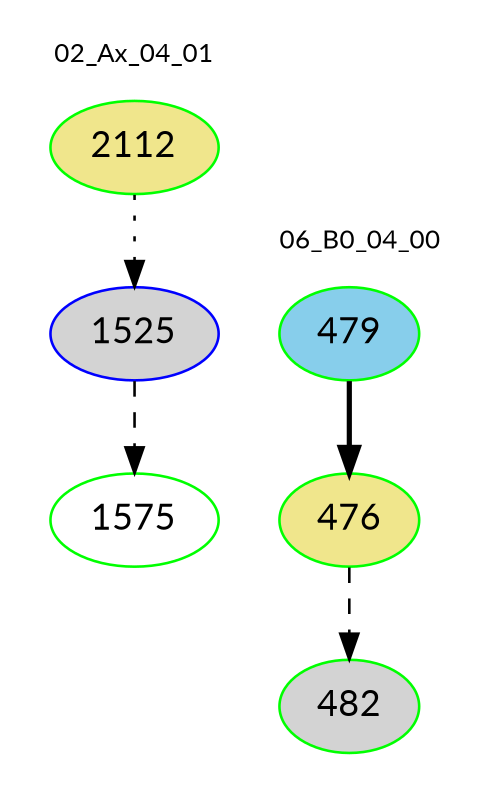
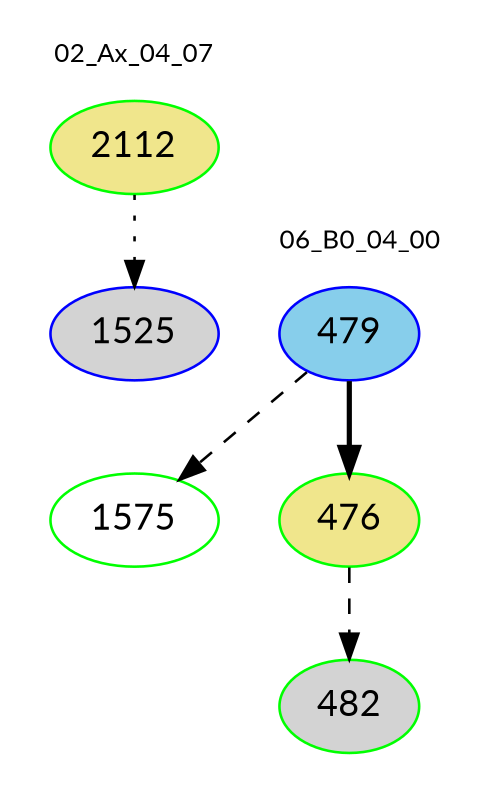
(135, 56) -> (135, 56)
(349, 334) -> (349, 334)
(135, 414) -> (275, 399)
